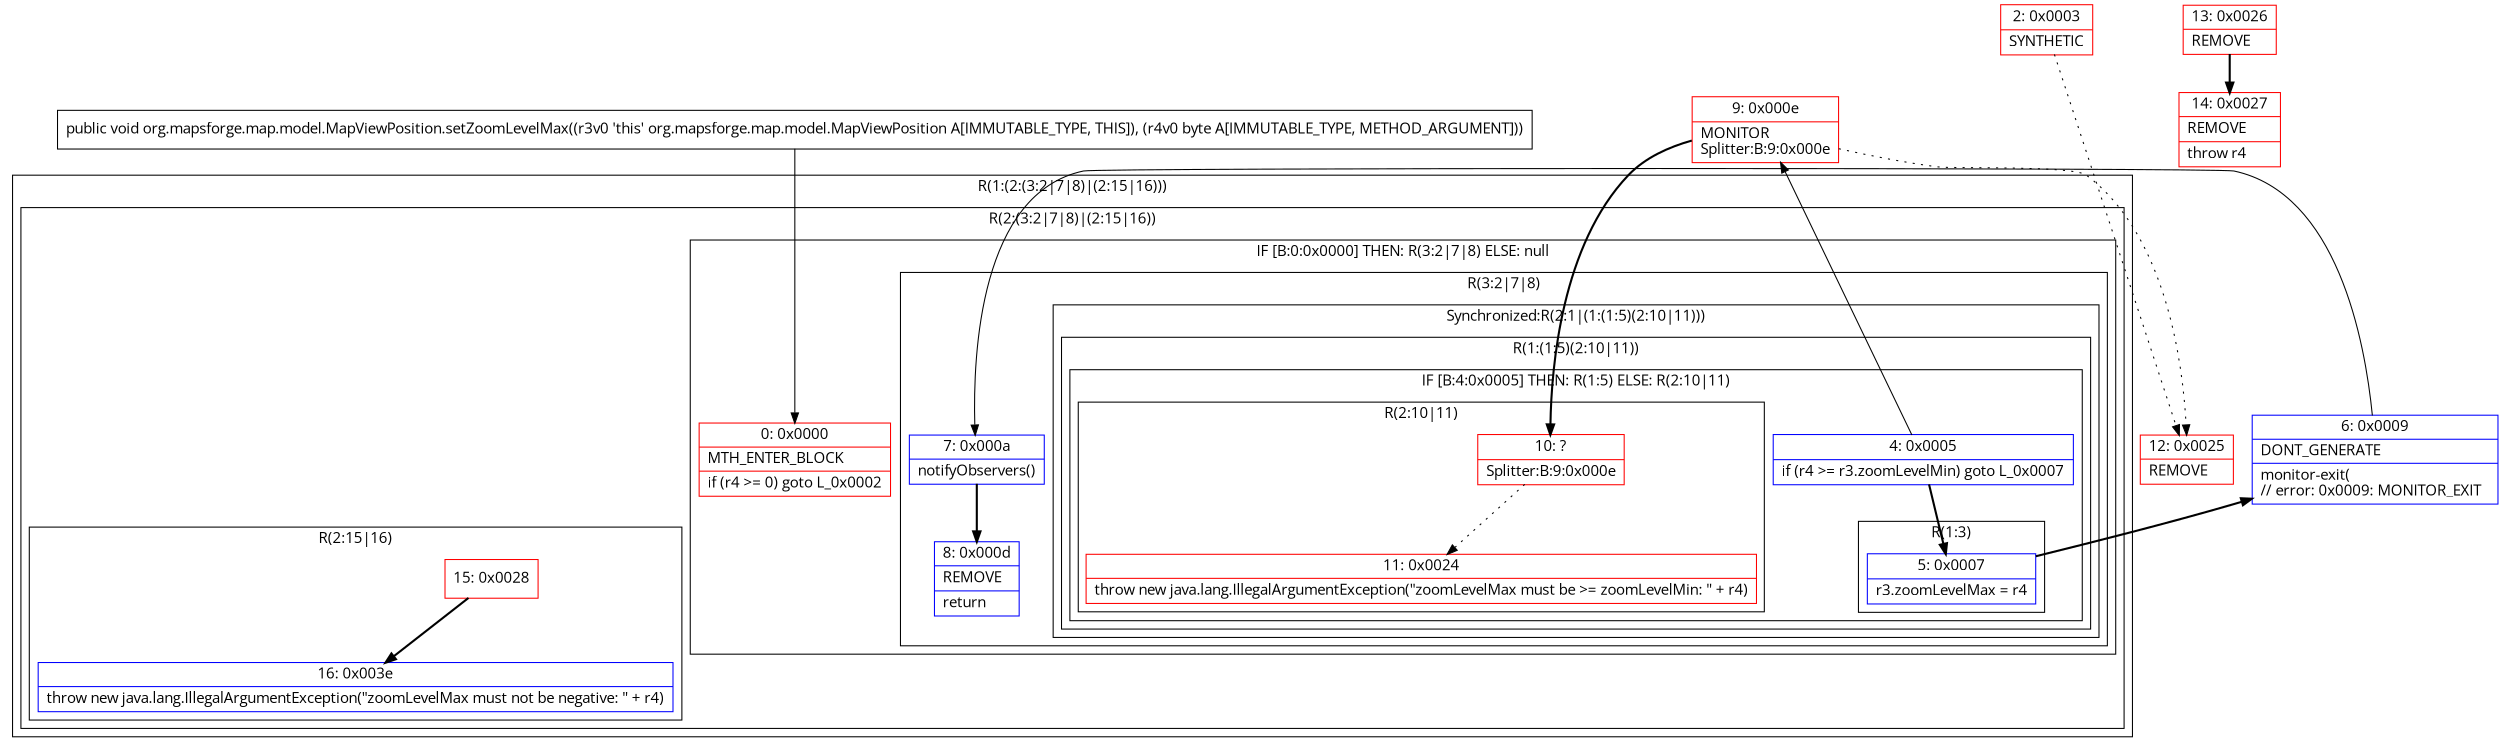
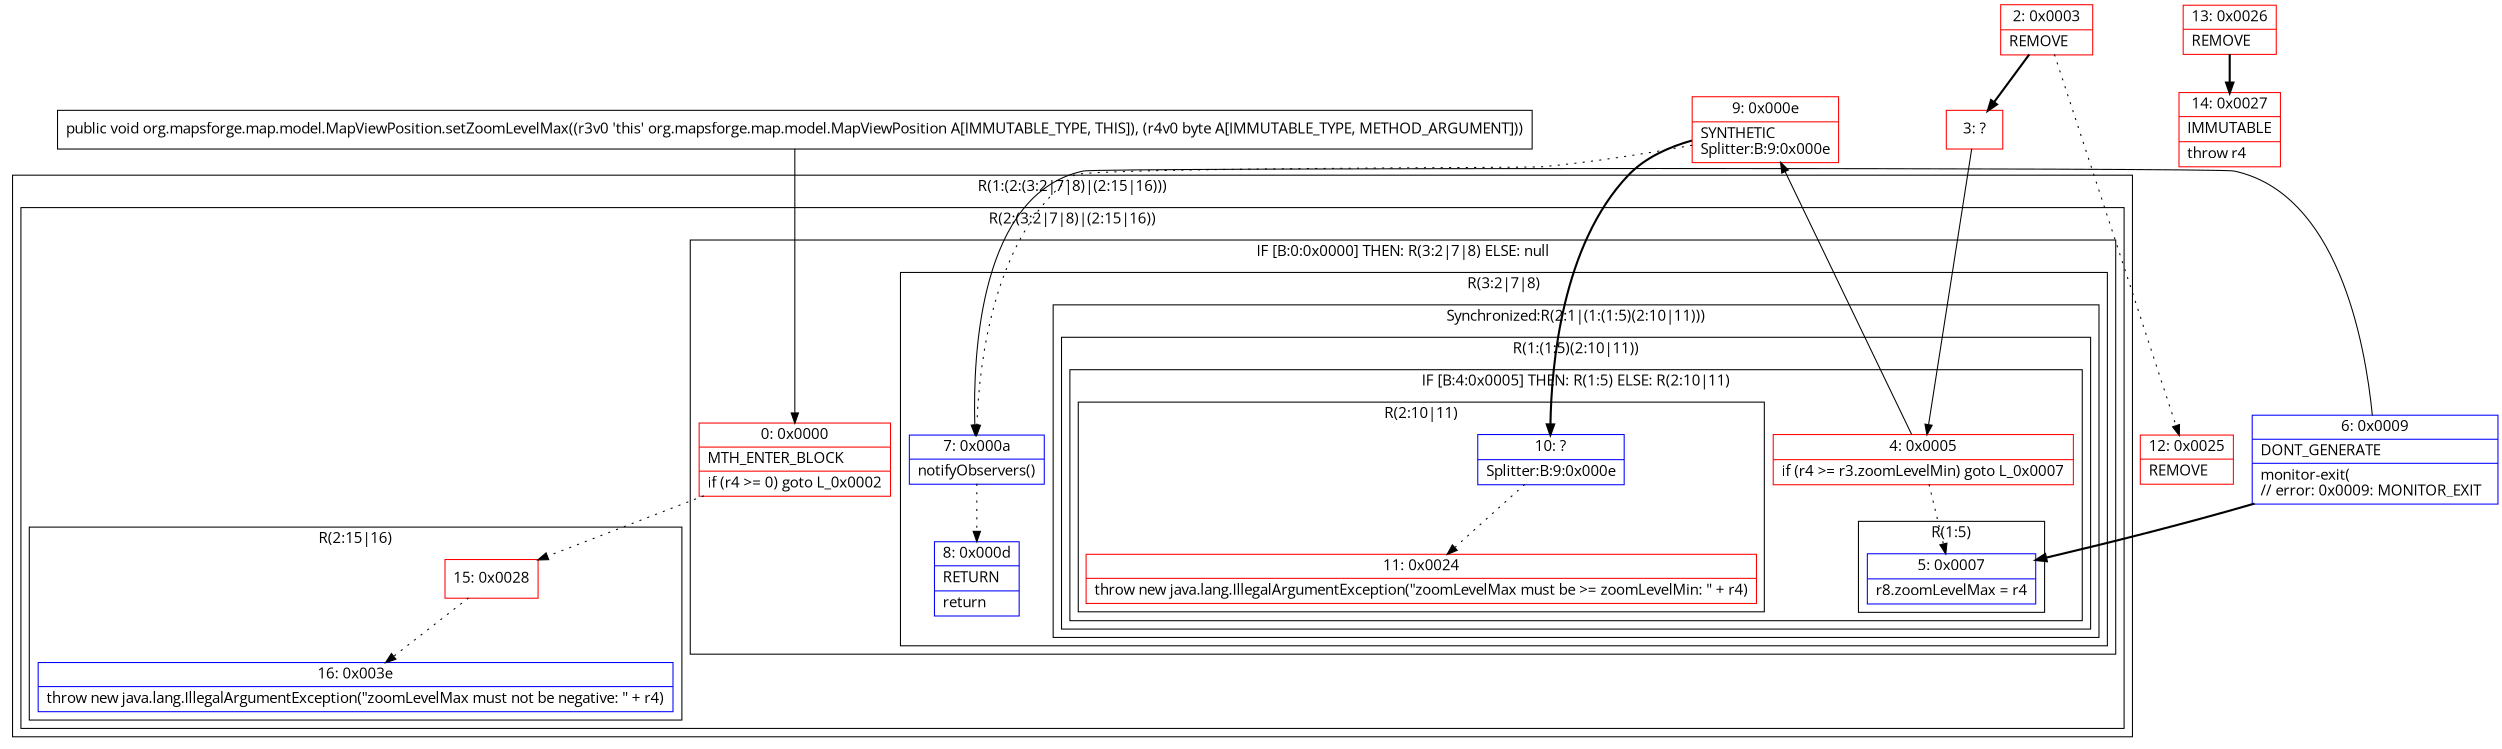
(2047, 42) -> (2039, 42)
(2217, 129) -> (2230, 129)
none -> (1975, 130)
(1736, 134) -> (1738, 134)
(2143, 247) -> (1052, 195)
(1551, 460) -> (1551, 460)
(1923, 460) -> (1923, 460)
(977, 508) -> (977, 508)
(1936, 514) -> (1936, 514)
none -> (641, 520)
(2139, 530) -> (2151, 532)
(1952, 533) -> (1952, 533)
(973, 578) -> (972, 578)
(1952, 591) -> (1952, 591)
(431, 627) -> (431, 627)
